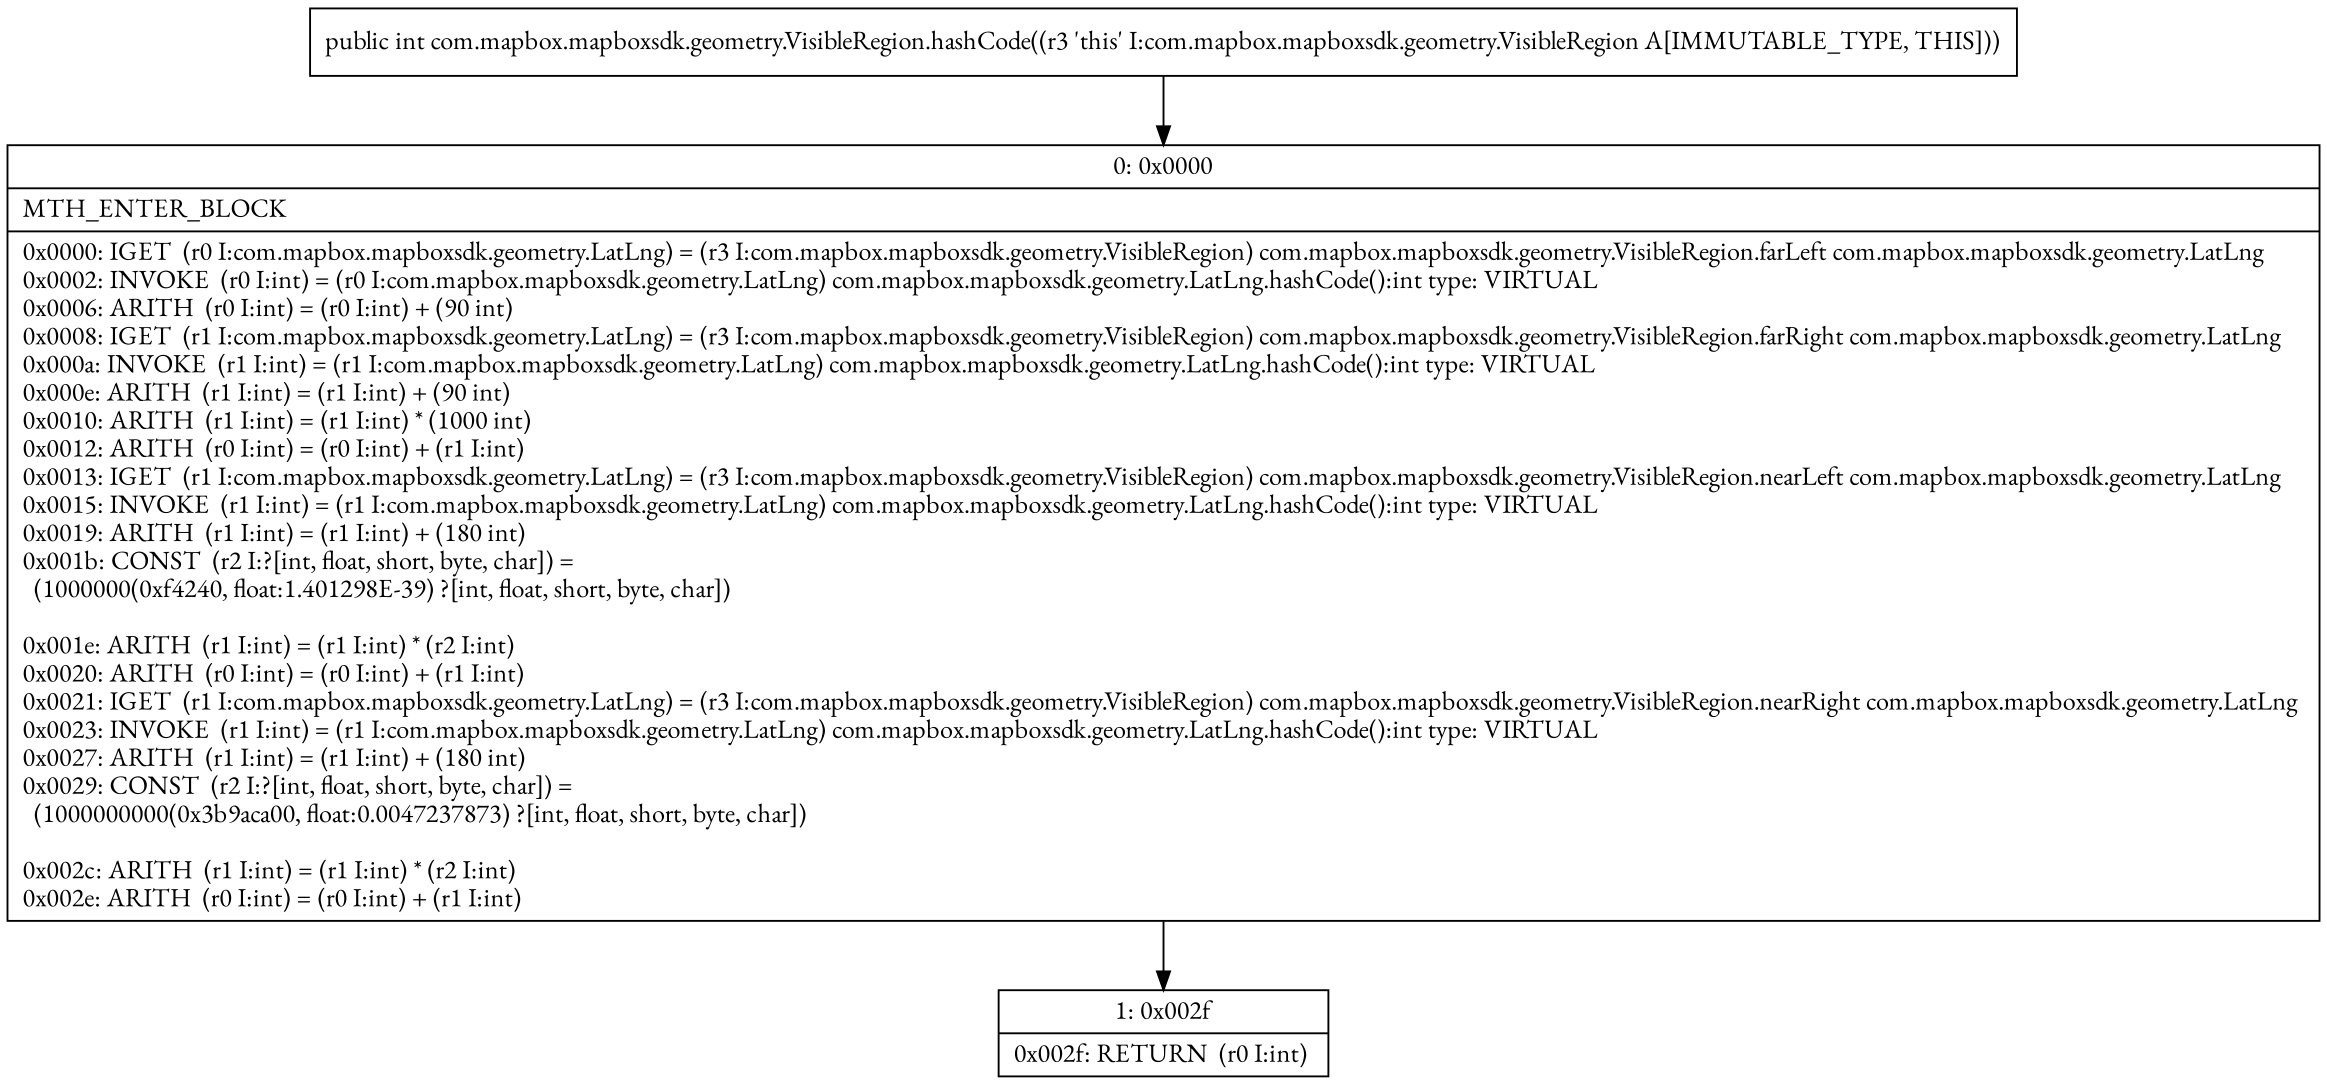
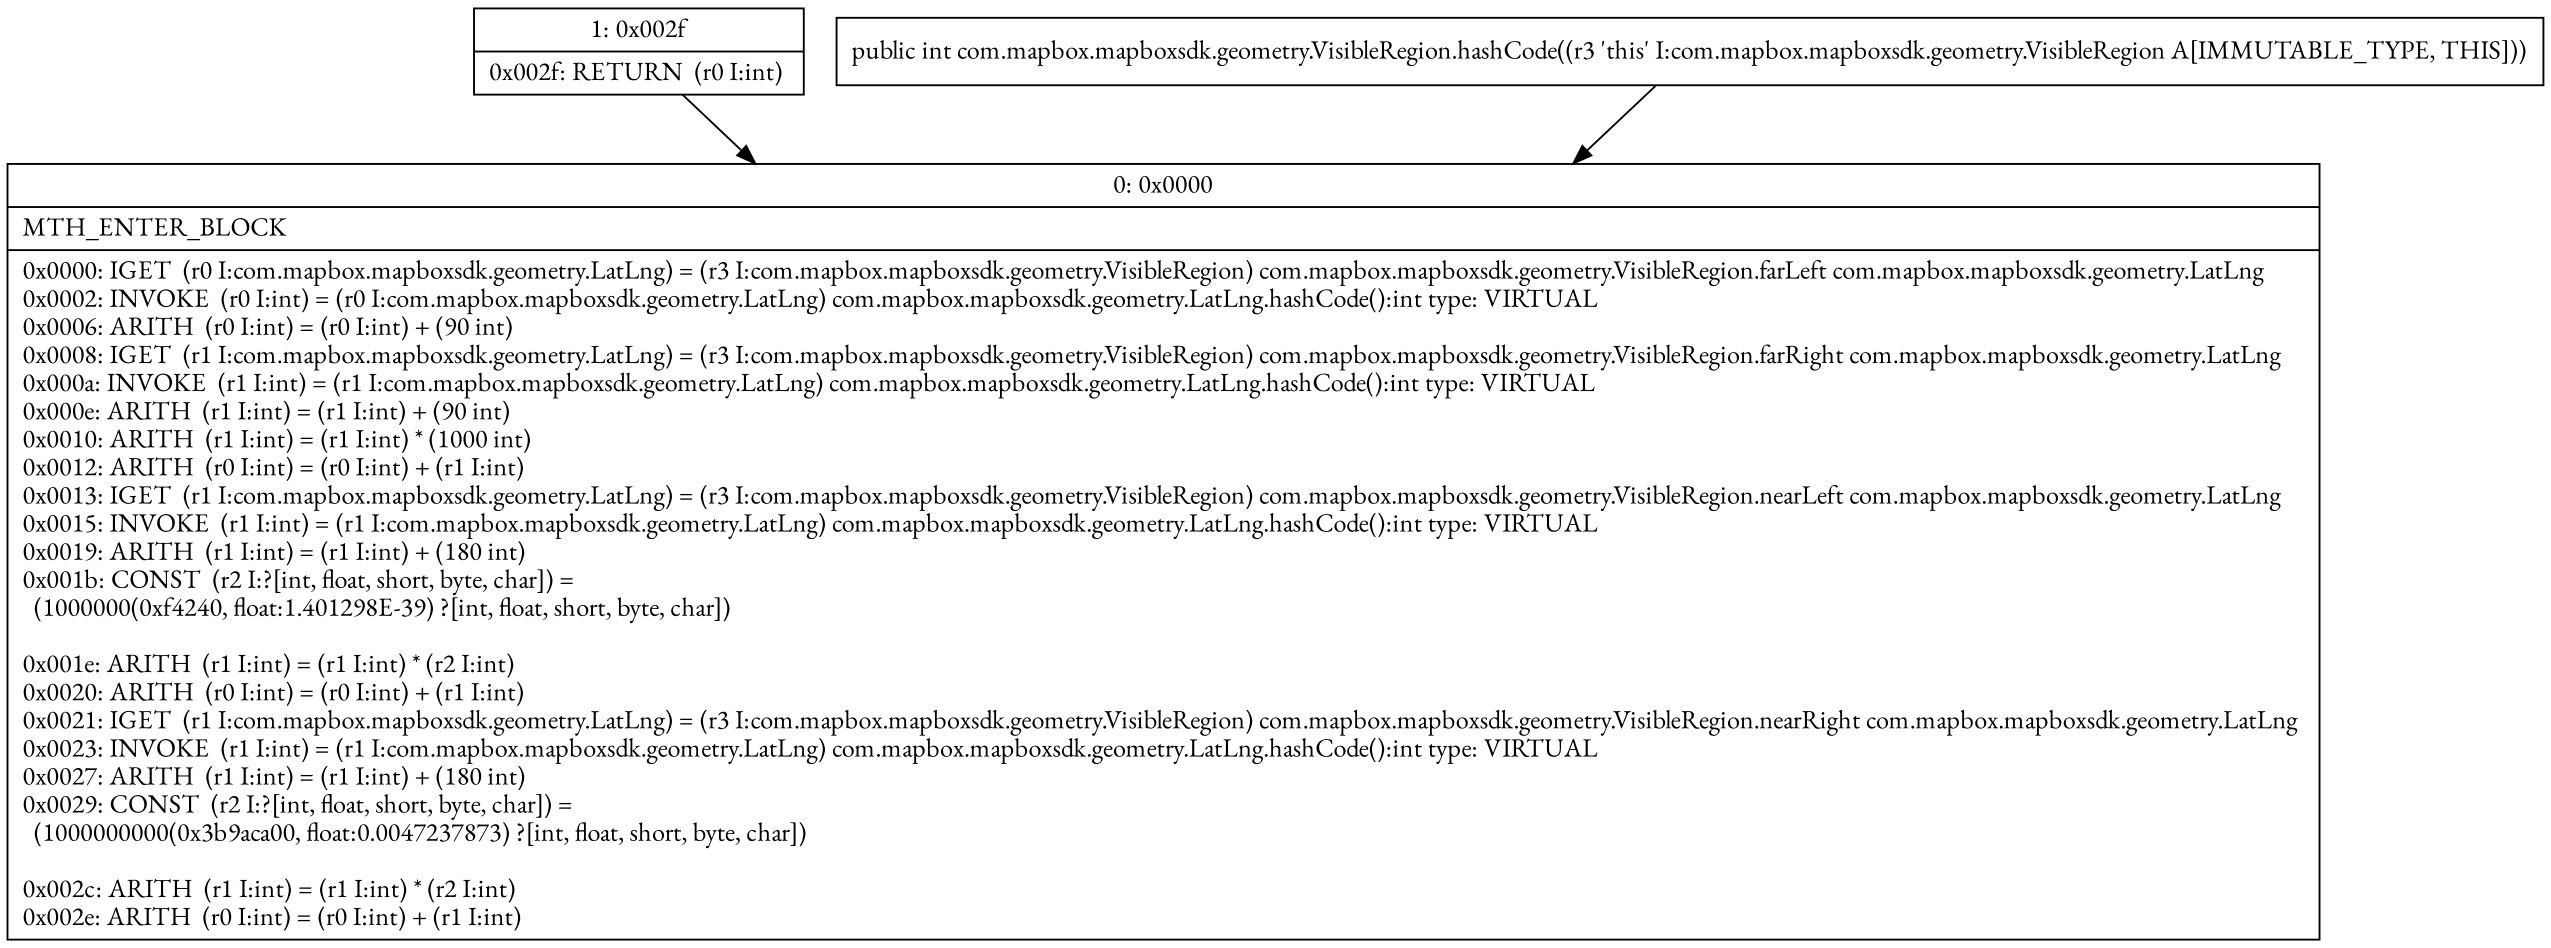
(1164, 946) -> (712, 122)
